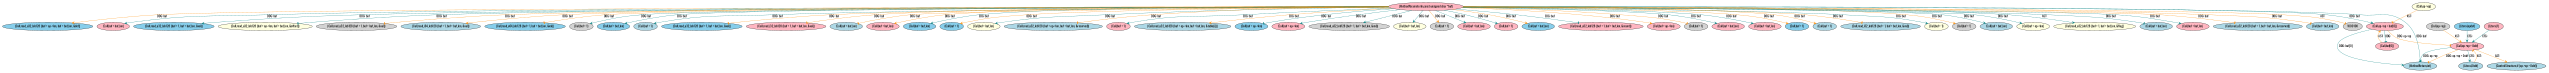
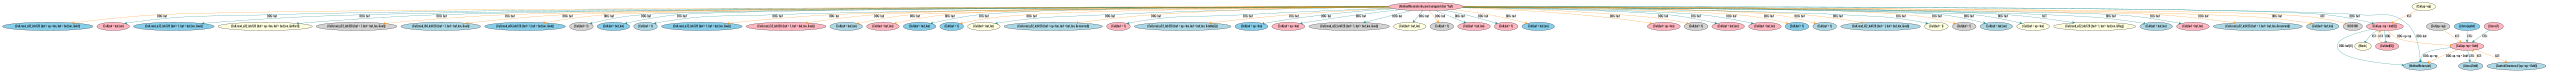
(1918, 7) -> (1918, 7)
(1601, 26) -> none
none -> (2363, 46)
